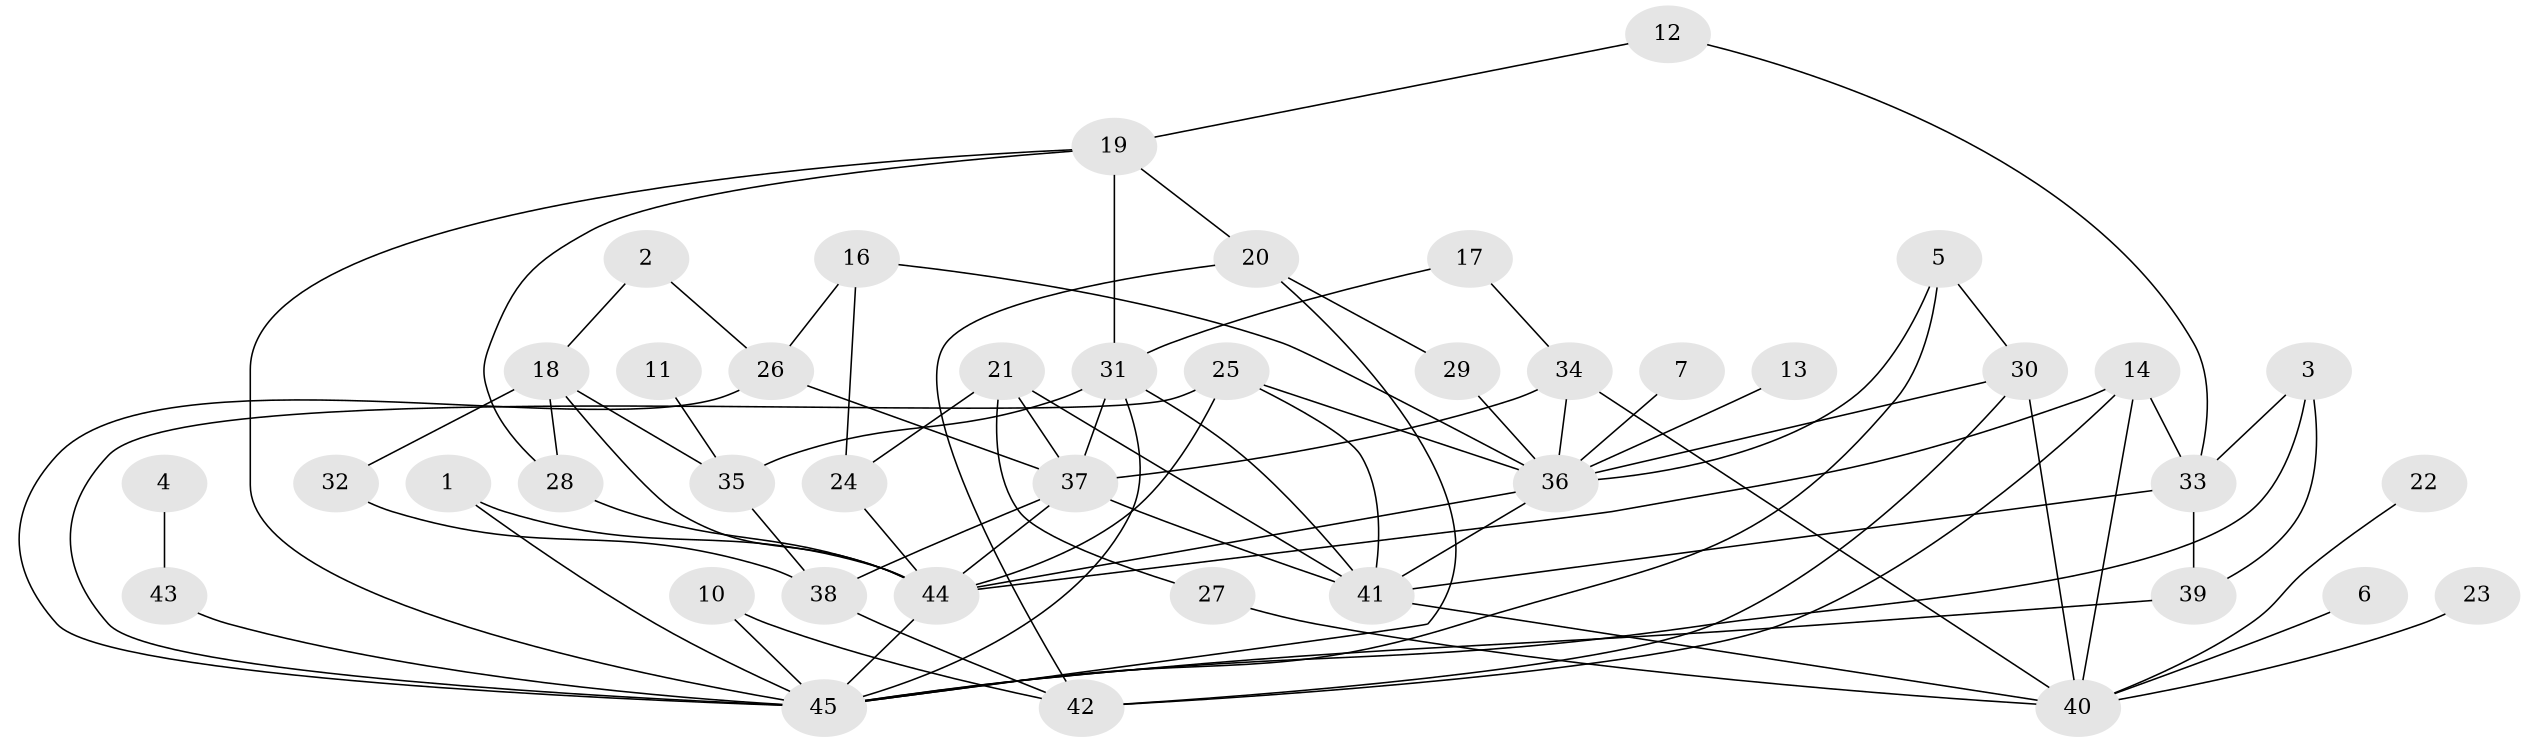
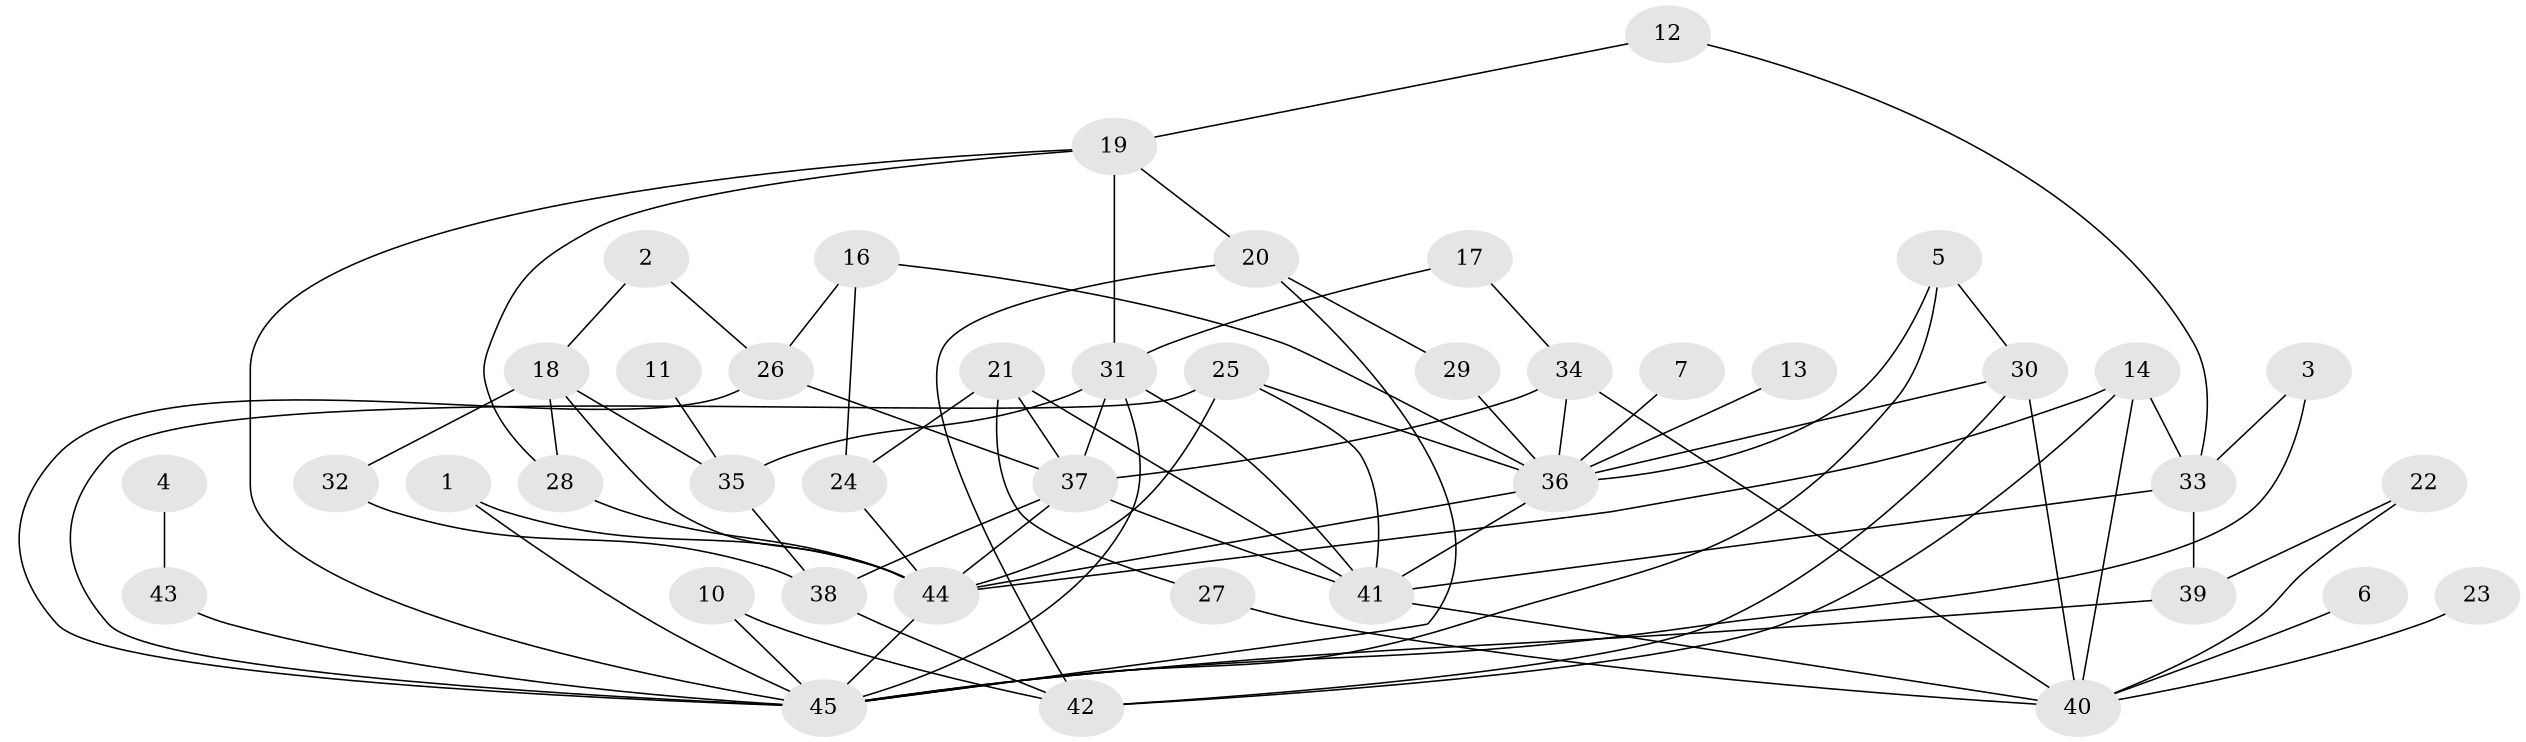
(2304, 505) -> (2309, 540)
